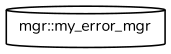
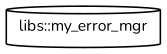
(86, 27) -> (83, 27)
